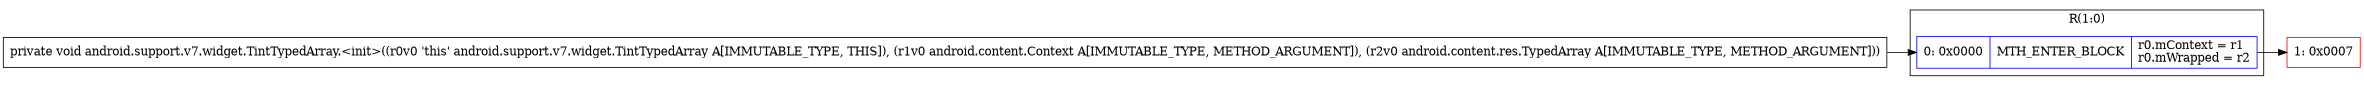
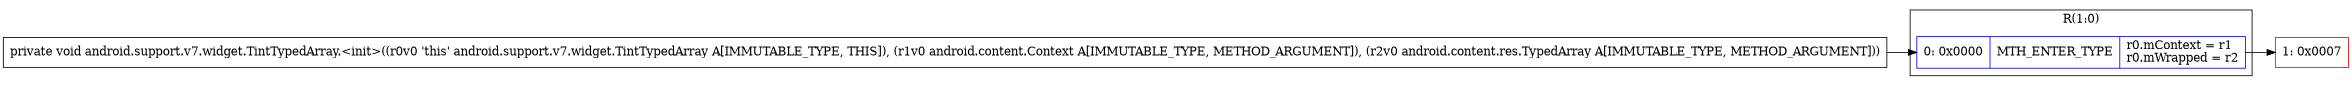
(2061, 52) -> (2055, 52)
